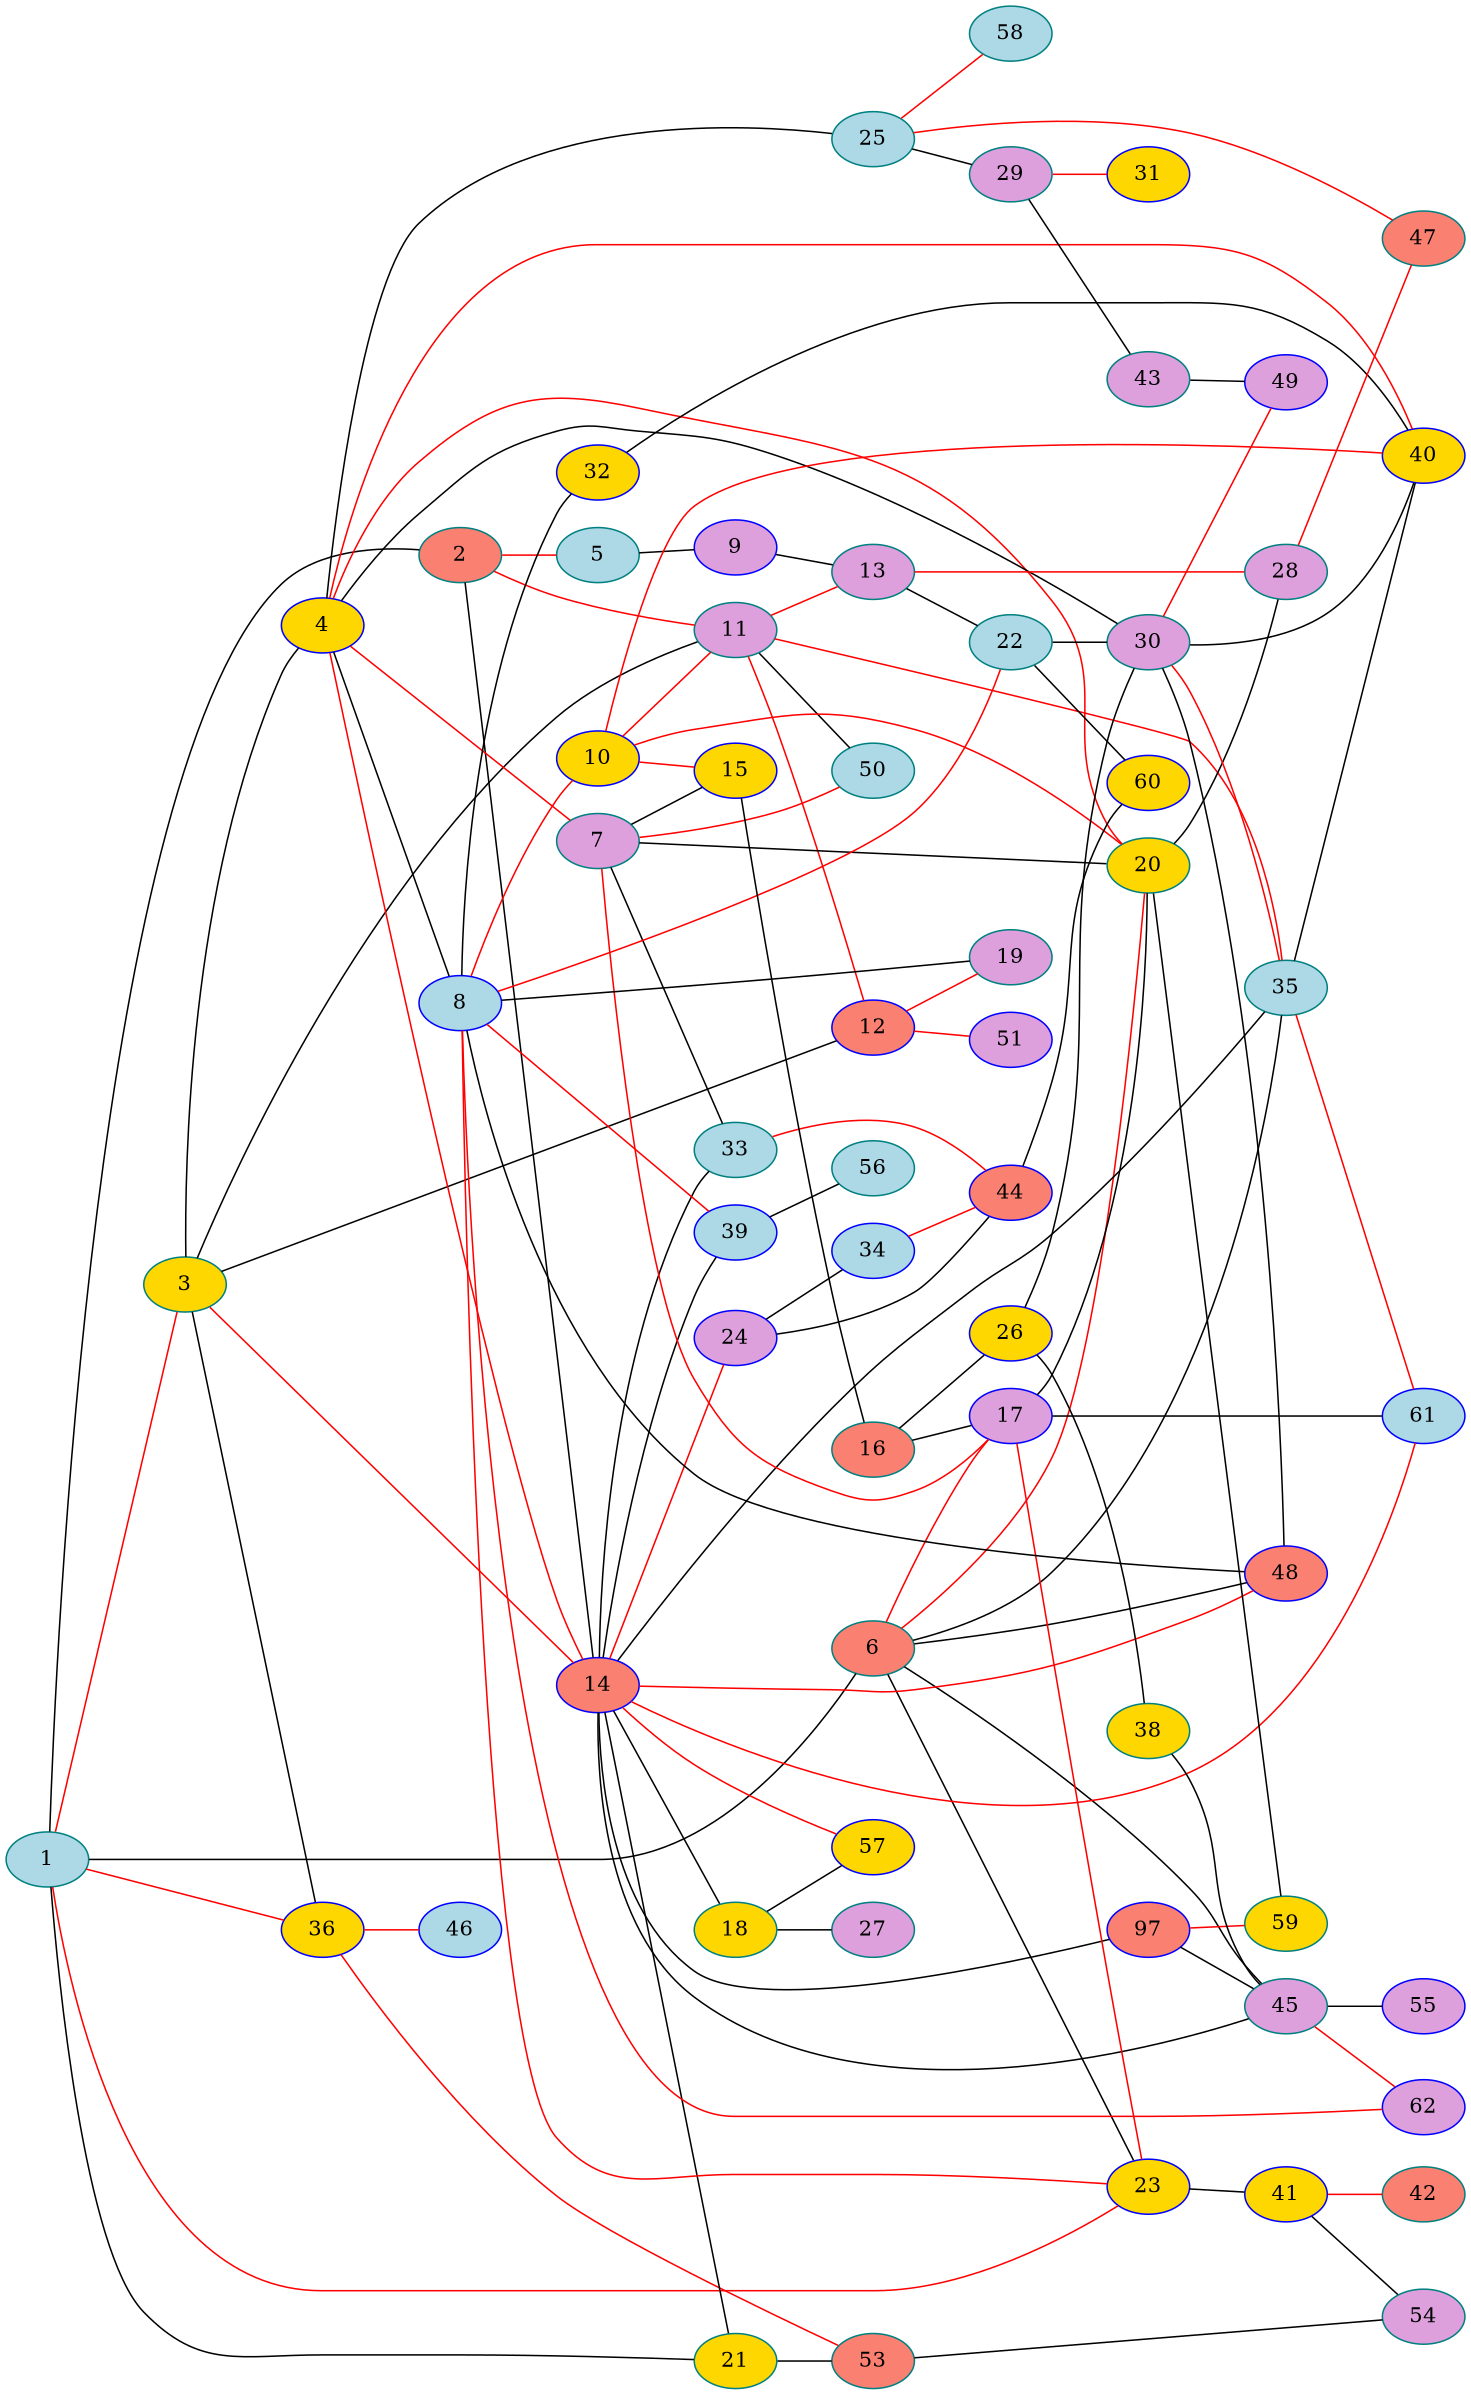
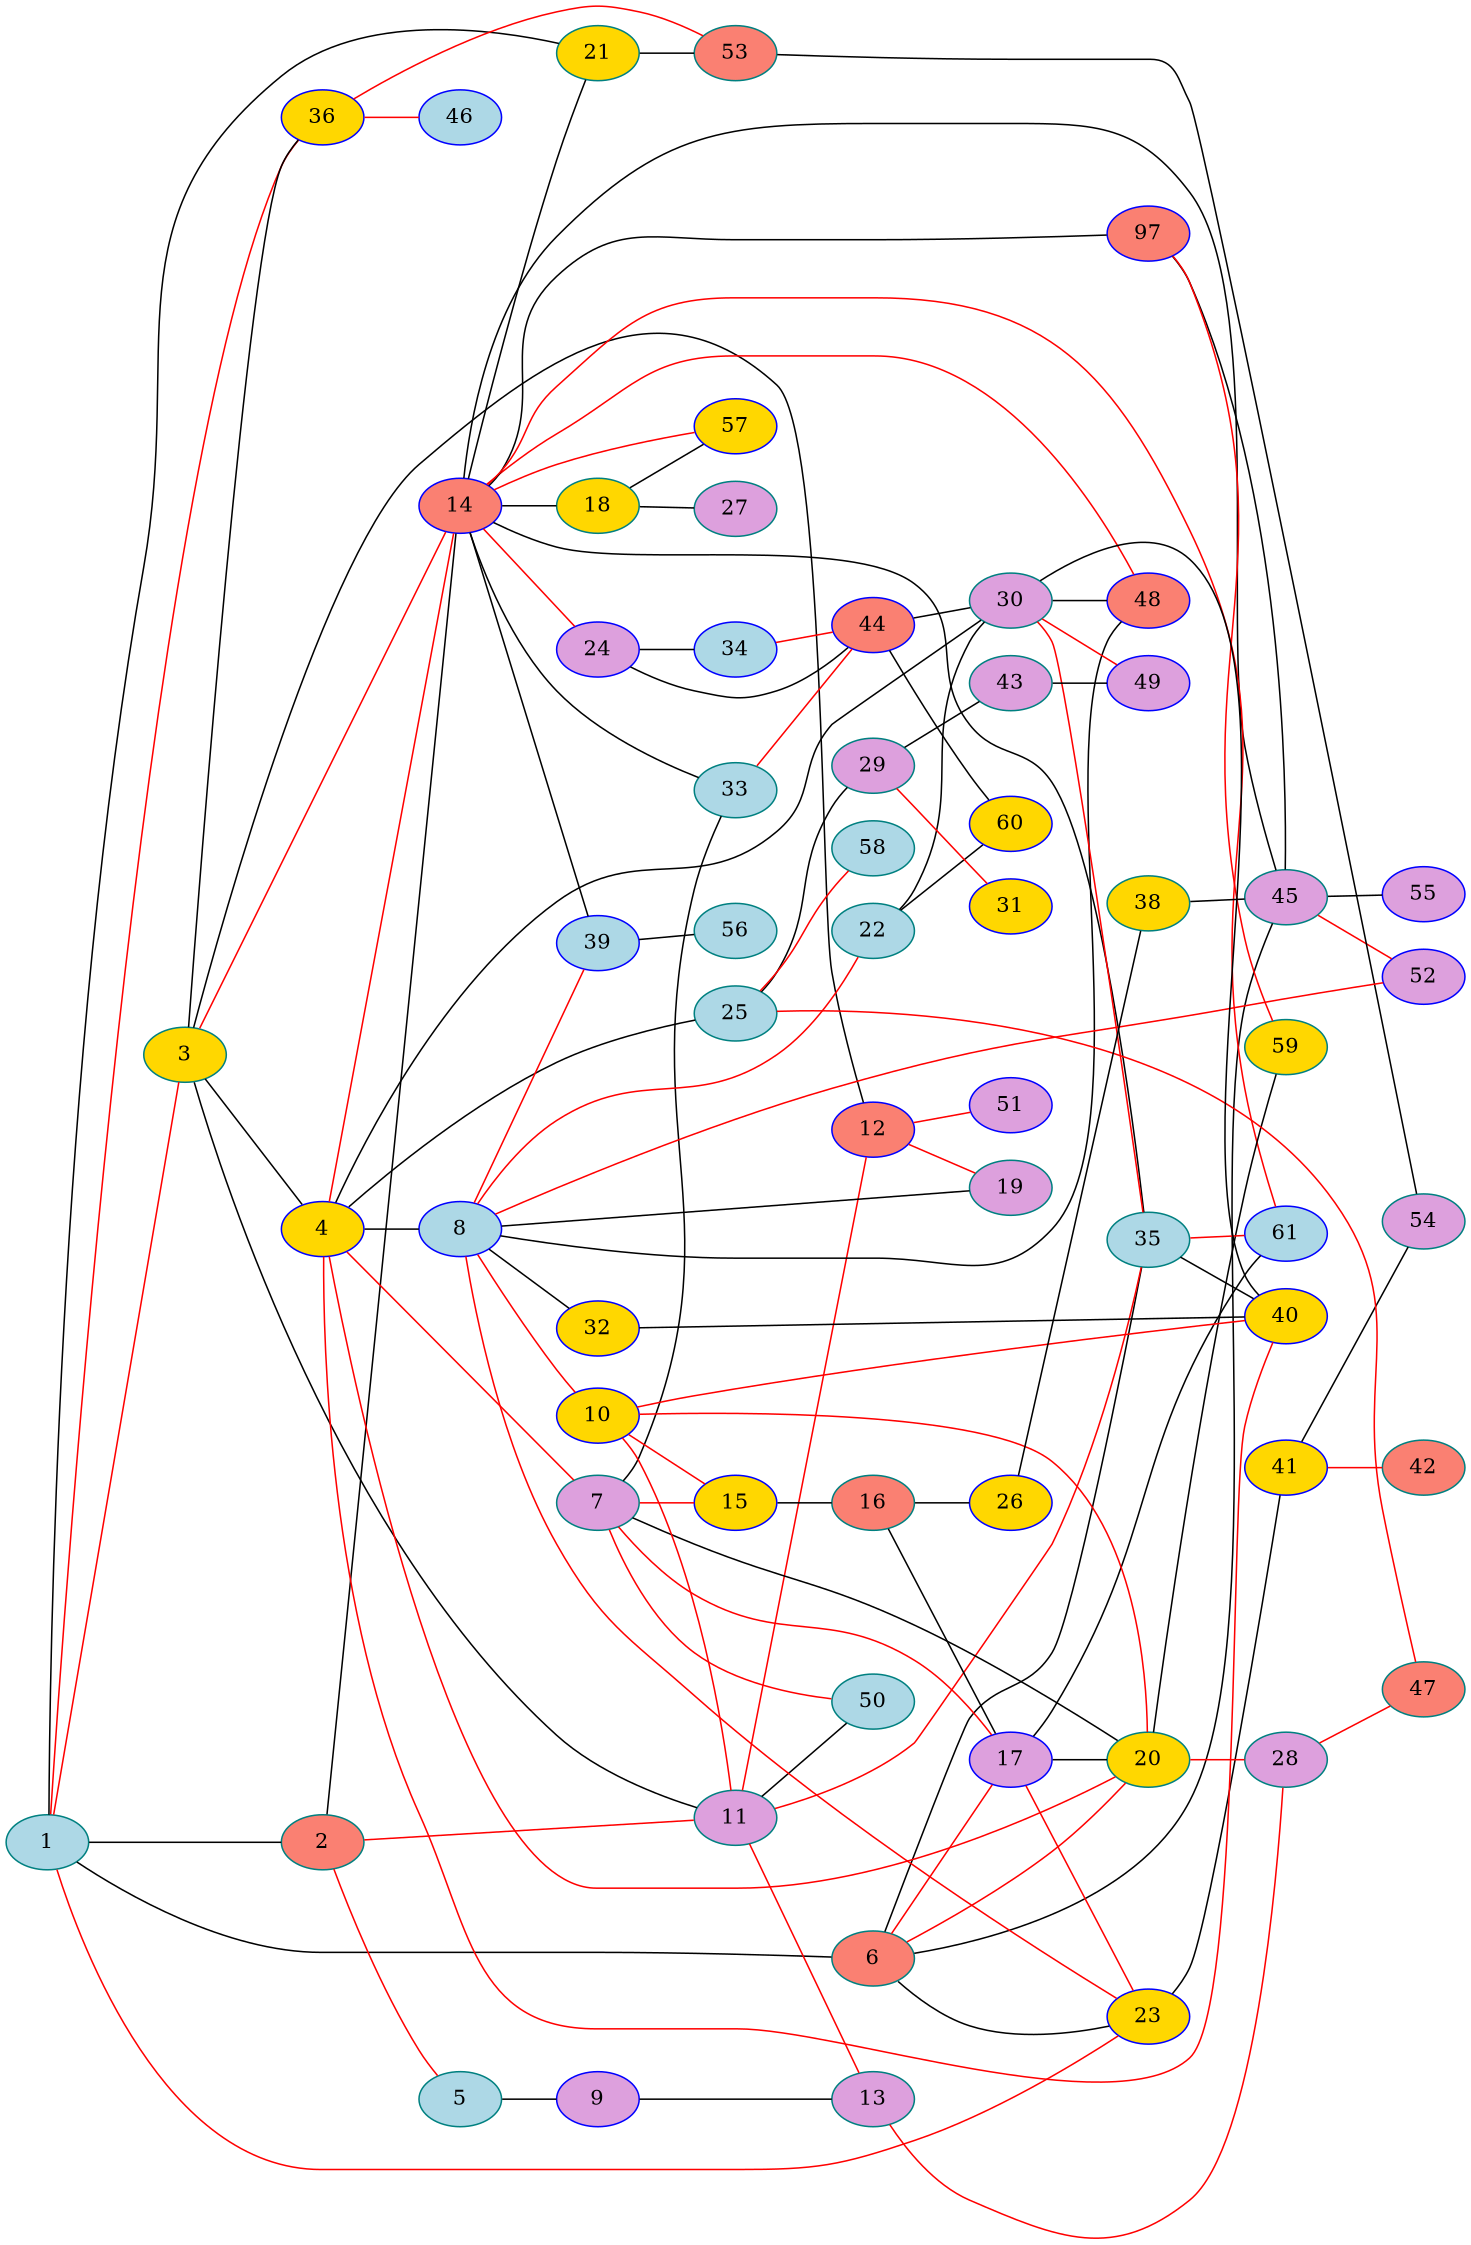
(942, 607) -> none
(1238, 727) -> (1217, 1760)
(667, 806) -> (670, 1503)
(1080, 988) -> (949, 611)
(1082, 1619) -> none
(1424, 2107) -> (1424, 977)
